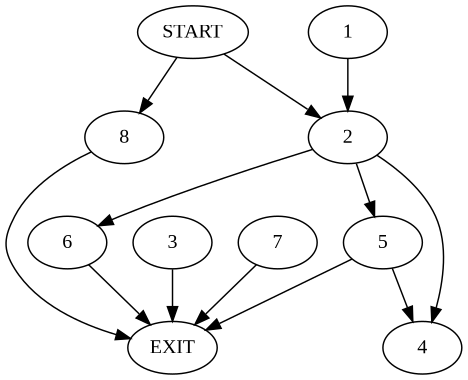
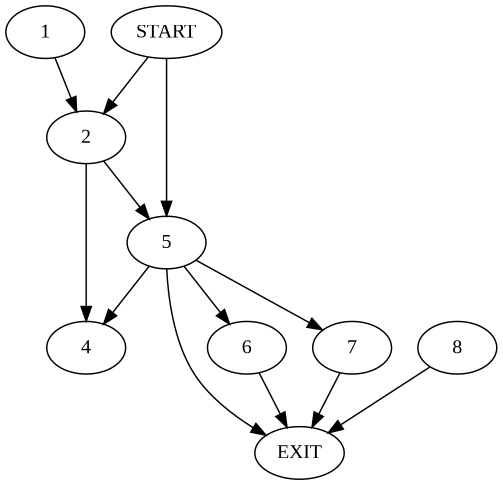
(163, 79) -> (167, 130)
(211, 182) -> (202, 289)
(173, 243) -> none
none -> (253, 291)
